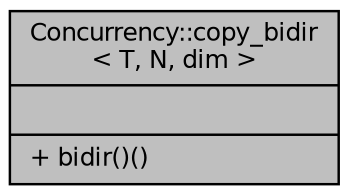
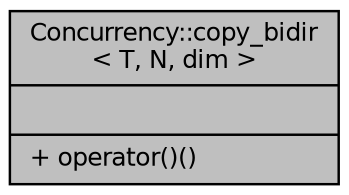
(90, 158) -> (114, 158)
